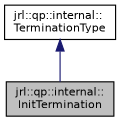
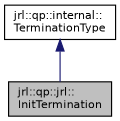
(60, 99) -> (60, 99)
